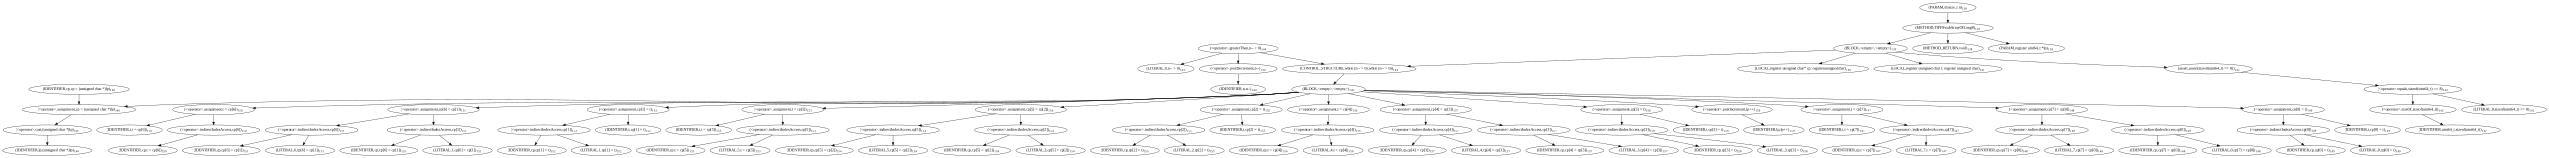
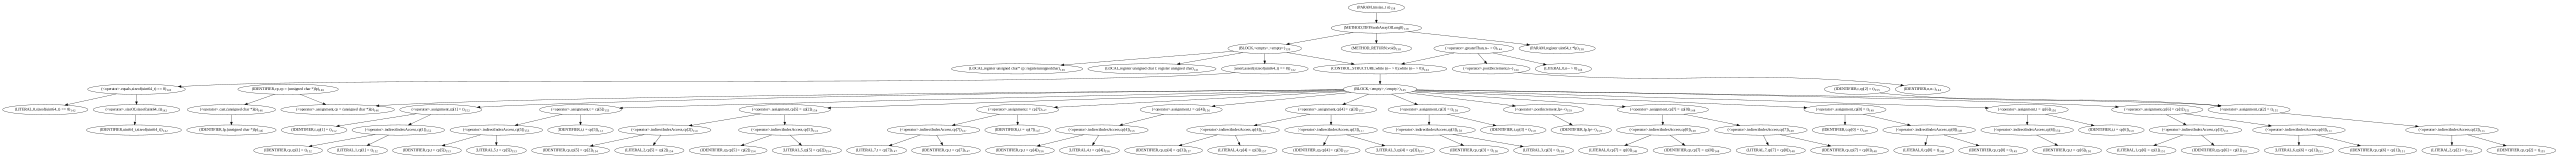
(1242, 118) -> (2049, 100)
(64, 119) -> (261, 99)
